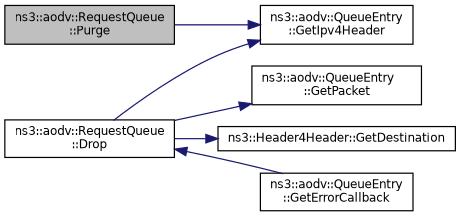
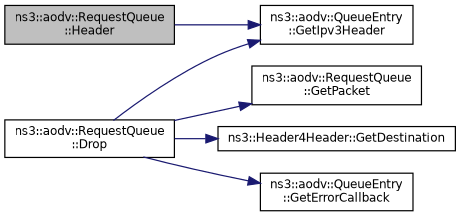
(90, 25) -> (90, 25)
(337, 25) -> (337, 25)
(337, 85) -> (337, 85)
(235, 162) -> (196, 170)
